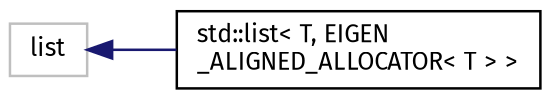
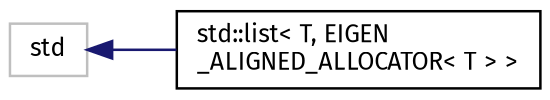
(49, 50) -> (49, 50)
